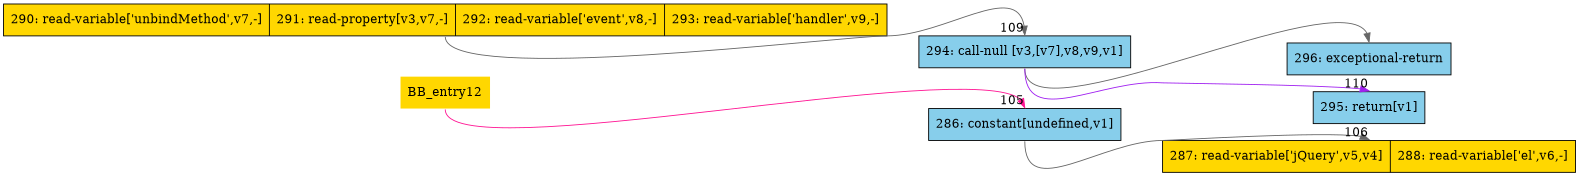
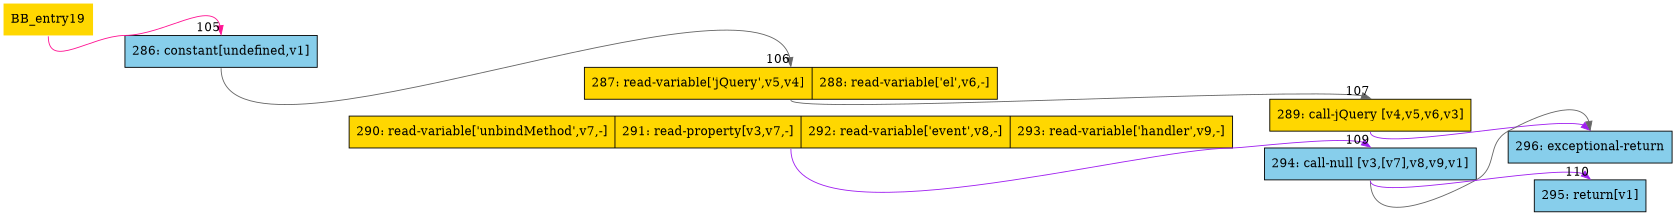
(739, 48) -> (1068, 171)
(445, 93) -> (48, 19)
none -> (1370, 115)
